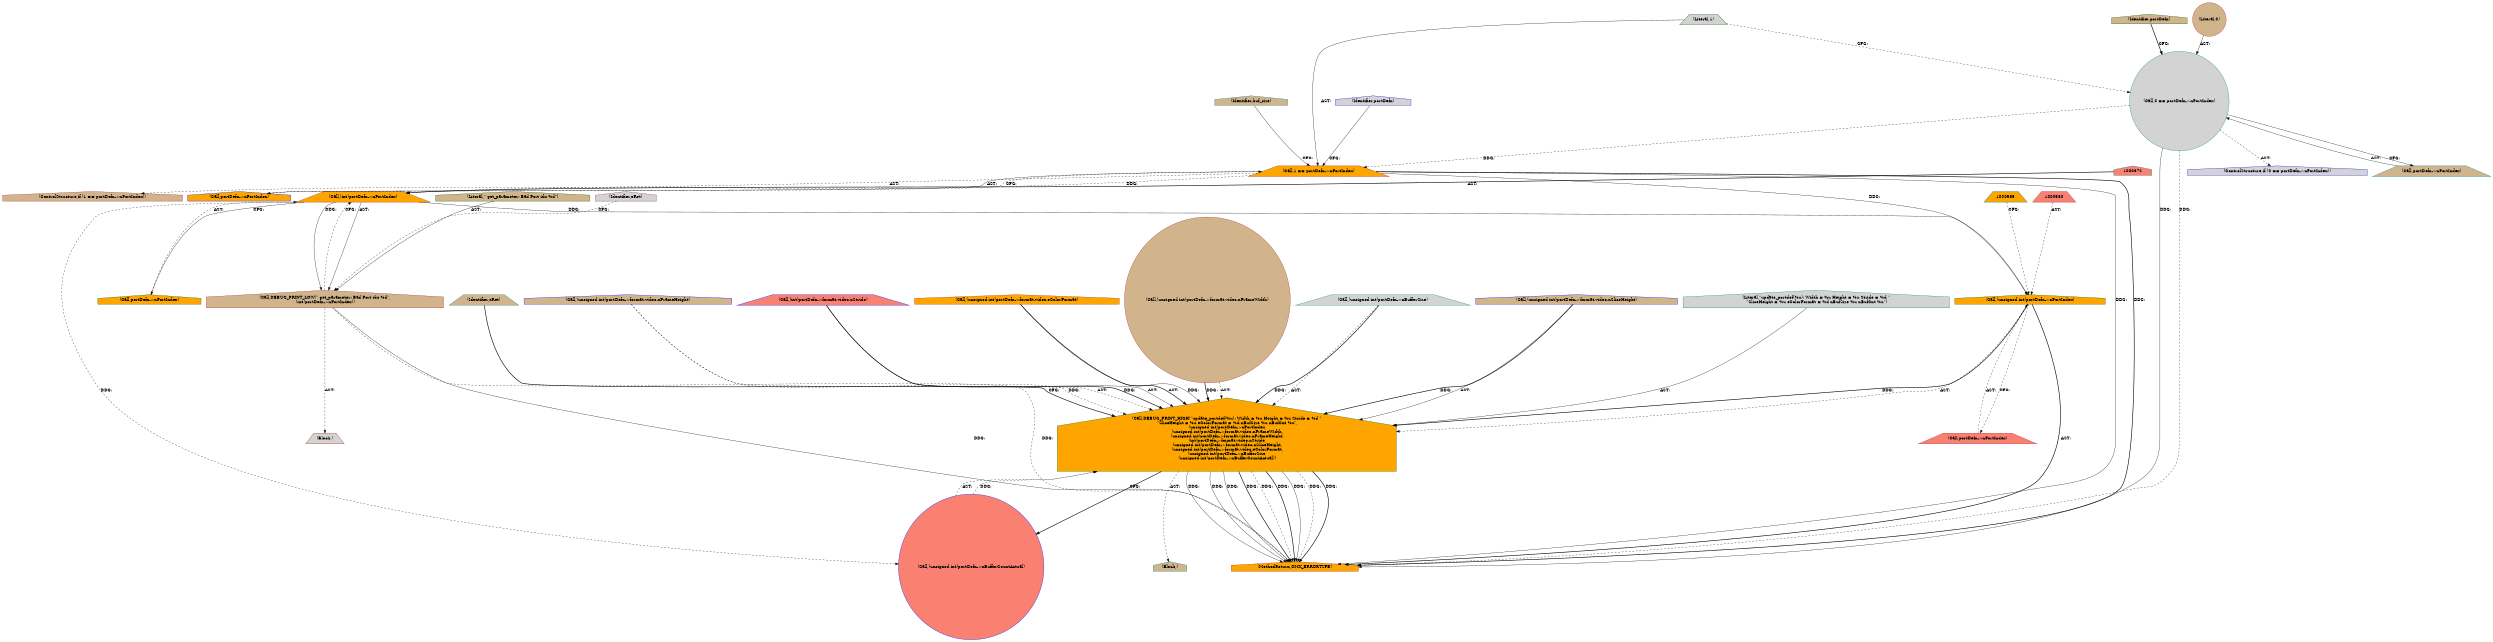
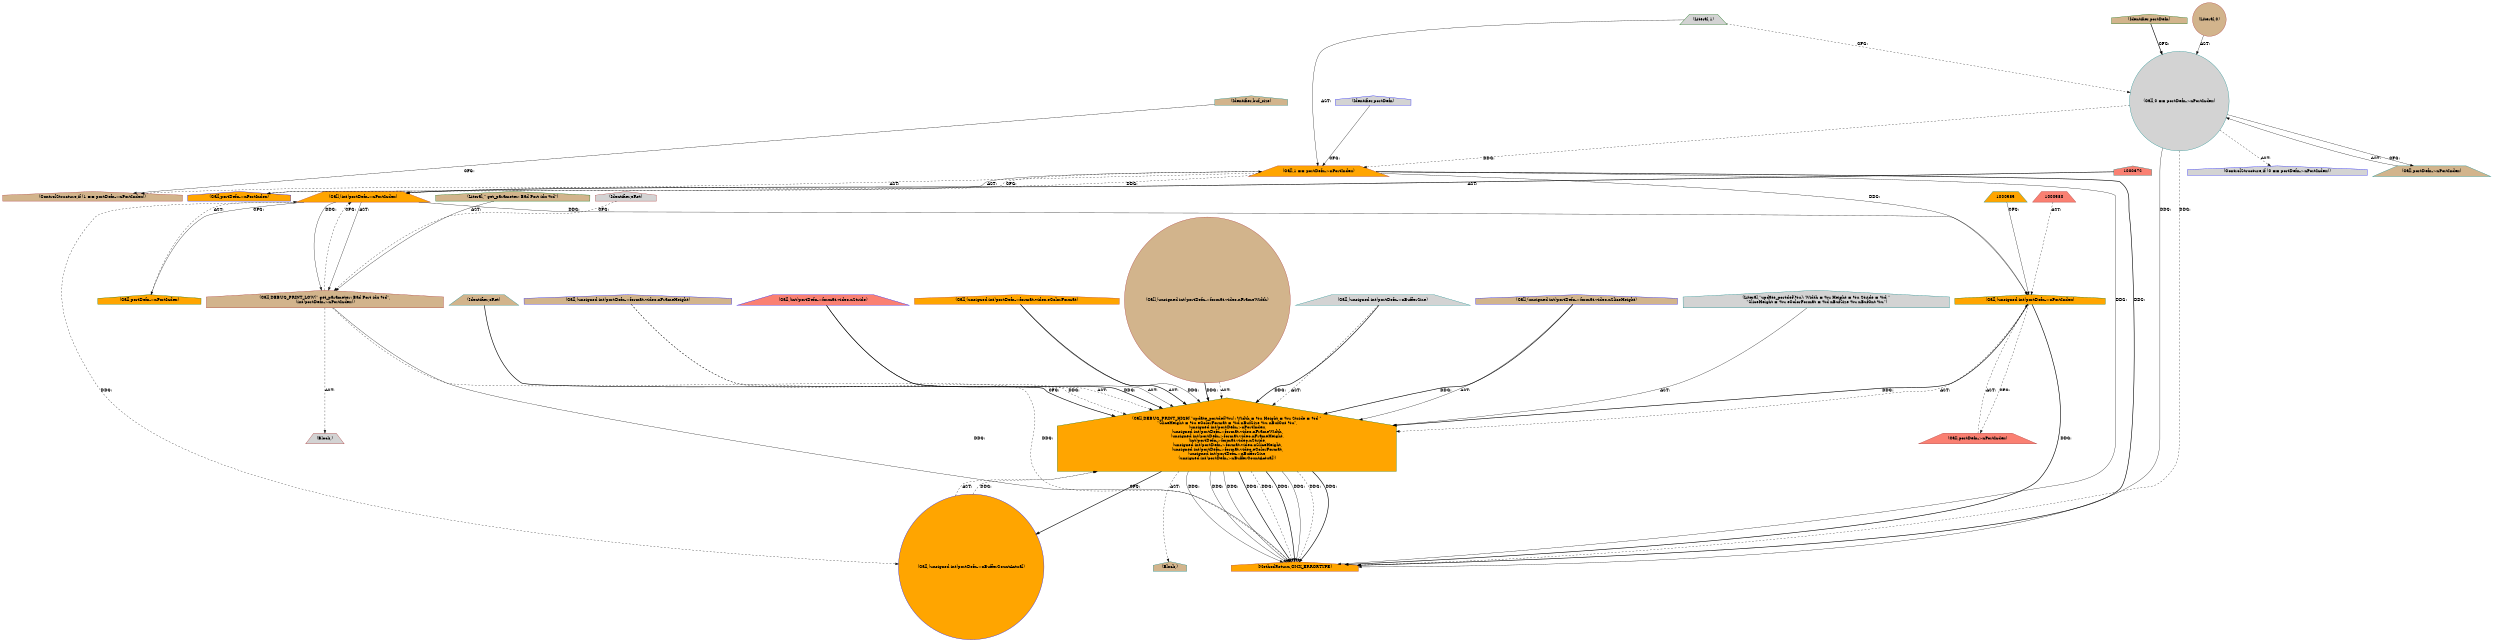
(1279, 137) -> (676, 149)
(2017, 247) -> (2017, 247)
(2067, 439) -> (2067, 439)
(971, 567) -> (971, 567)
